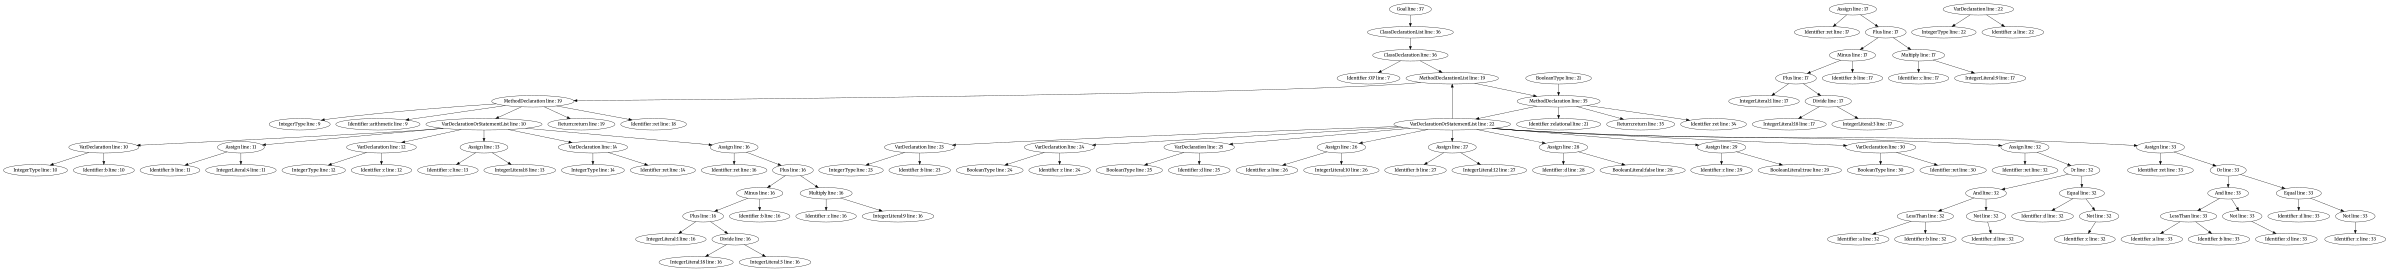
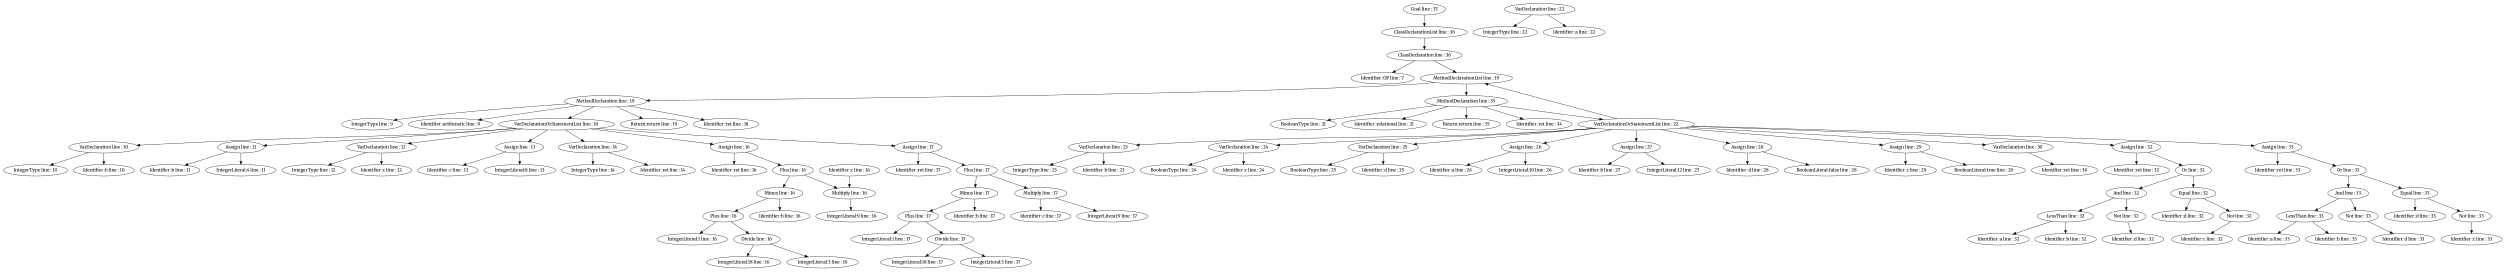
(1559, 88) -> (1384, 112)
none -> (744, 138)
(1881, 170) -> none
(826, 203) -> (849, 180)
